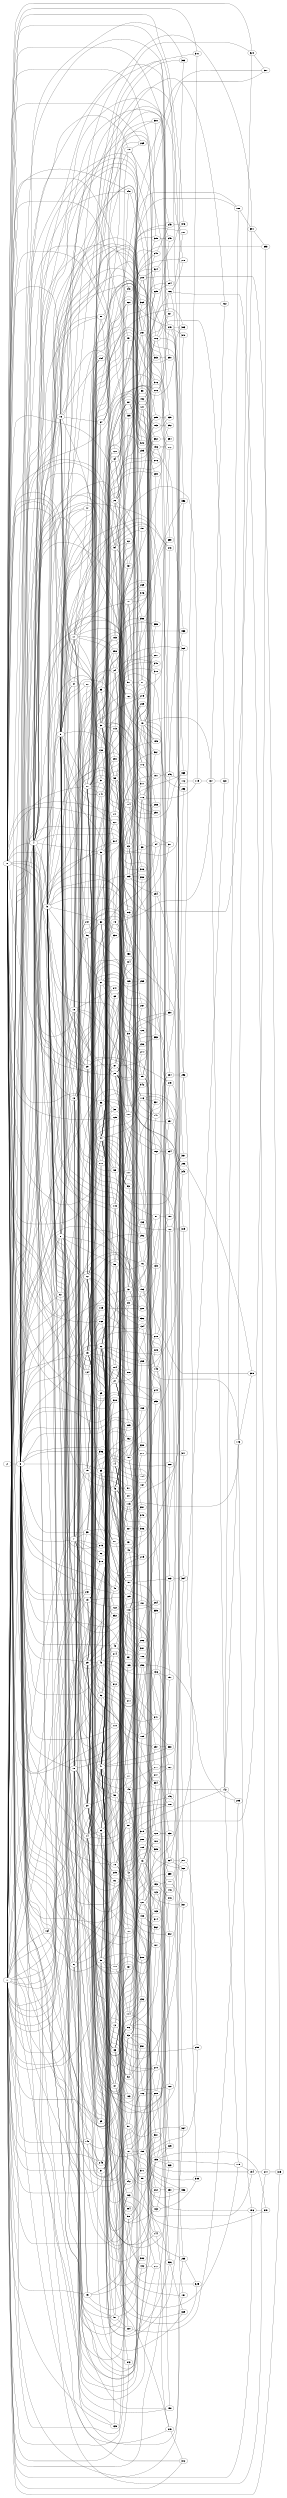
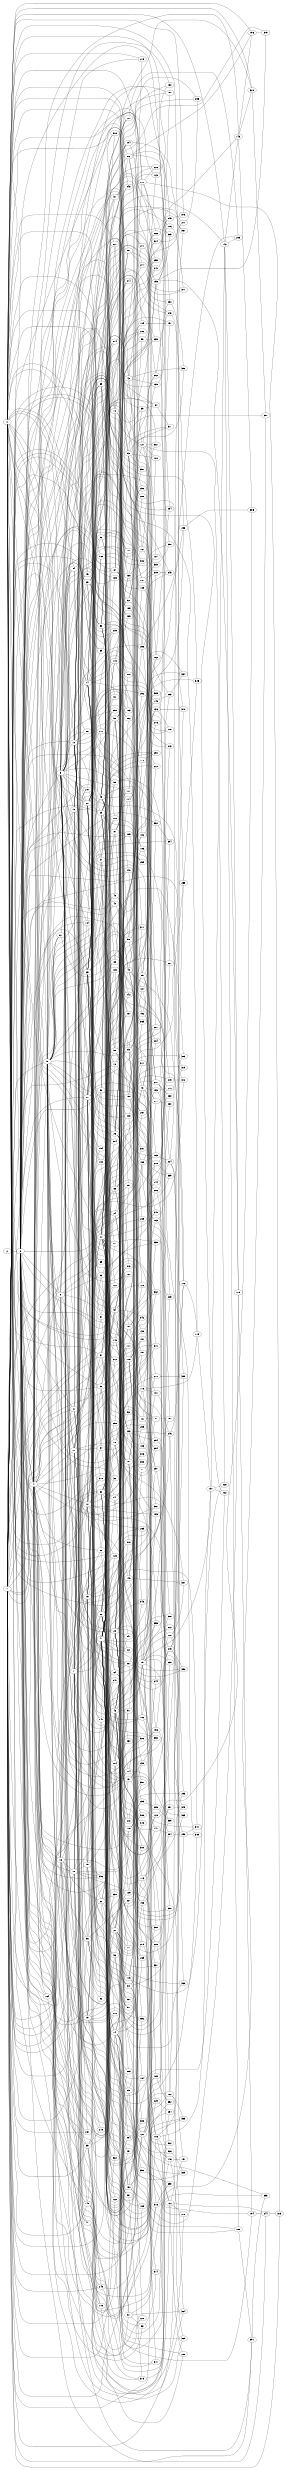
(54, 483) -> (99, 1000)
(156, 1152) -> (156, 657)
none -> (107, 1345)
